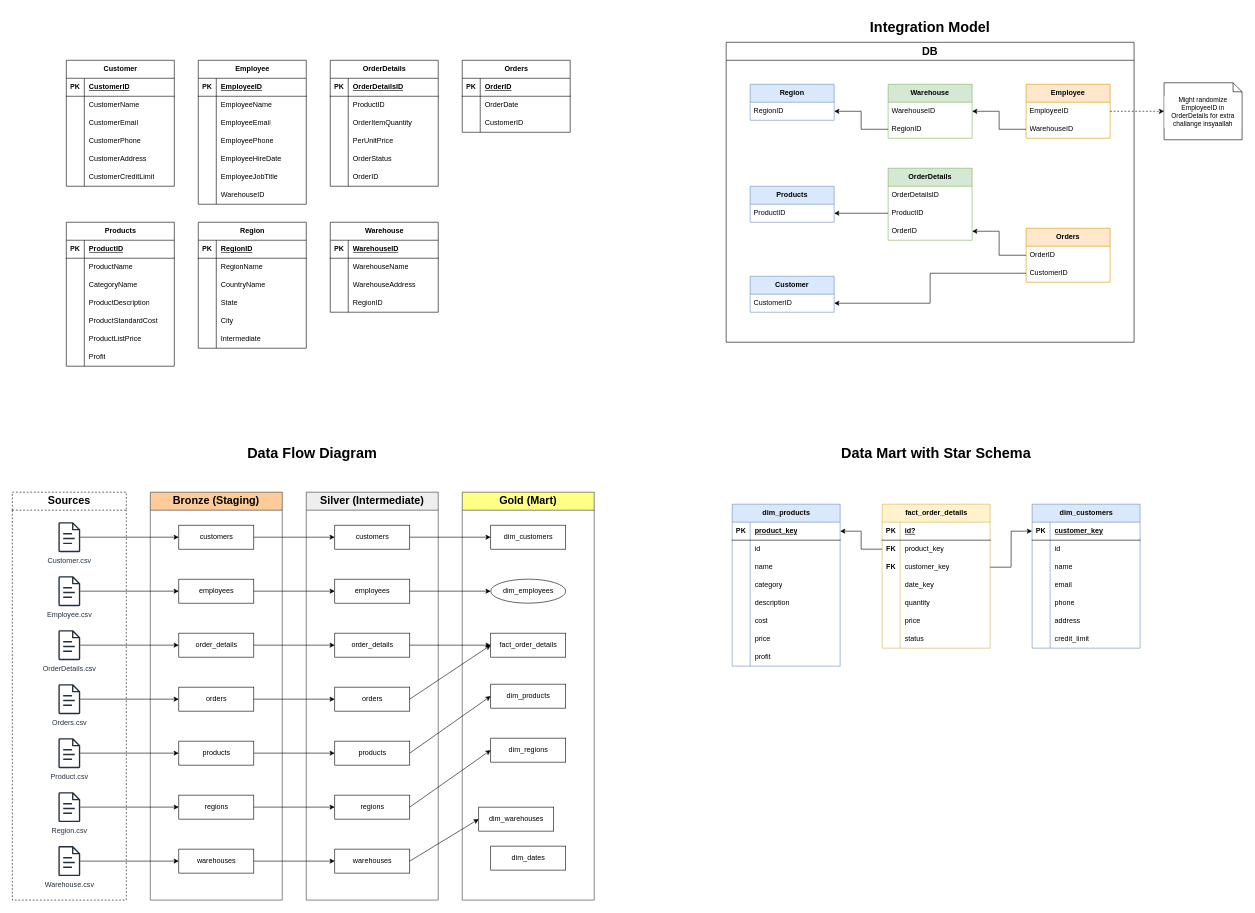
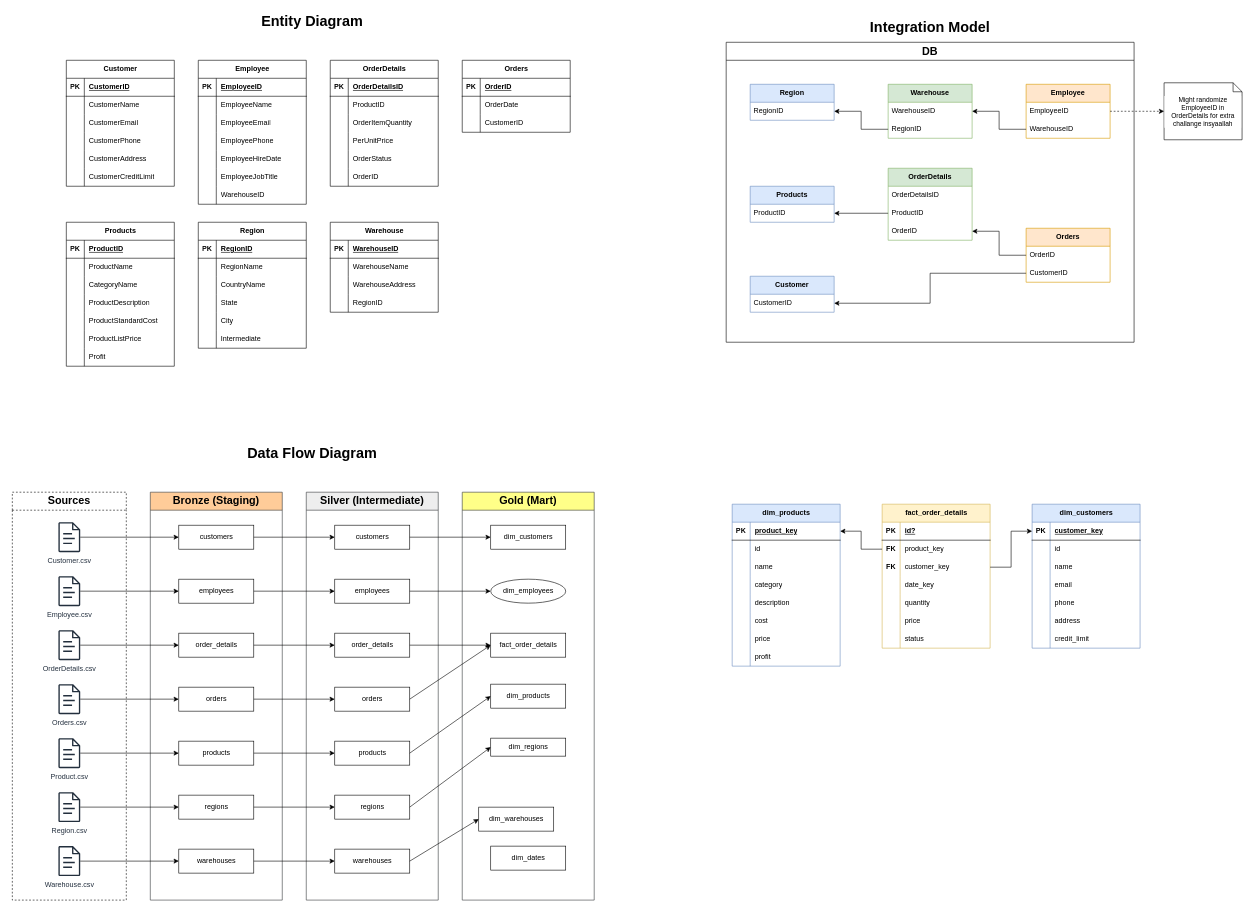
none -> (312, 21)
(936, 453) -> none
(528, 750) -> (528, 747)
